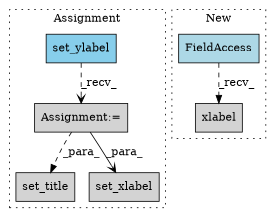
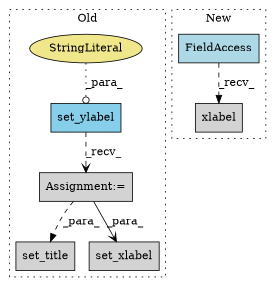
(88, 19) -> (88, 19)
none -> (86, 49)
